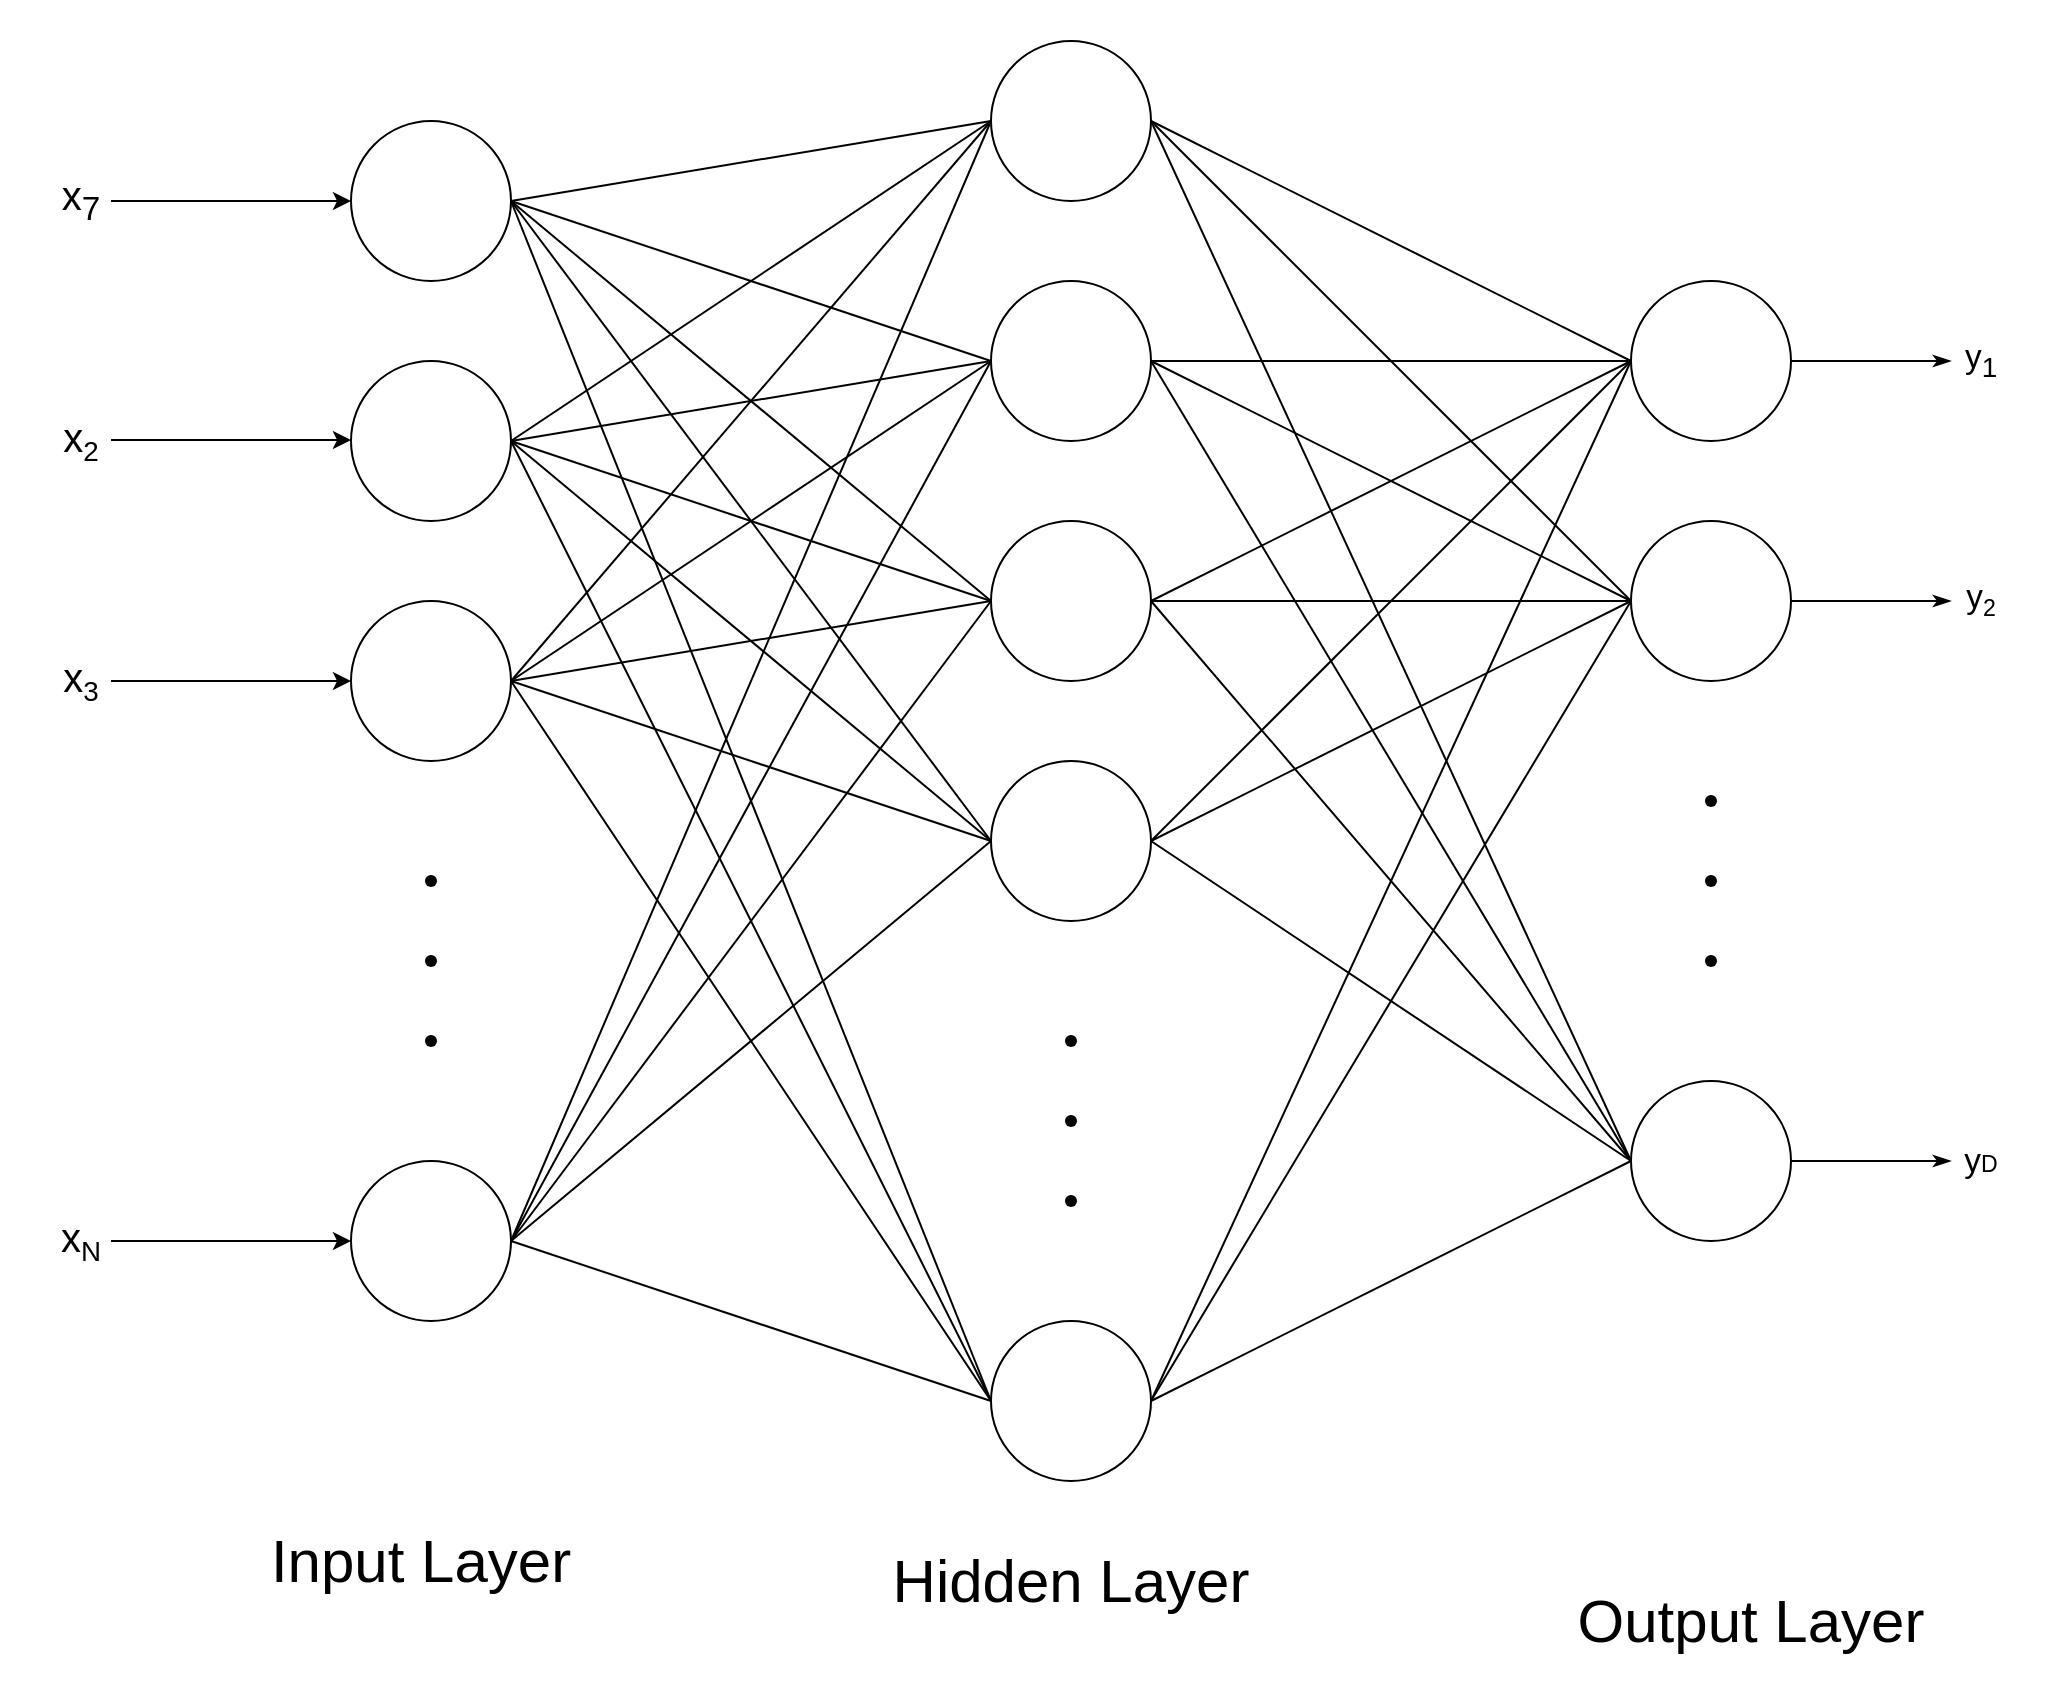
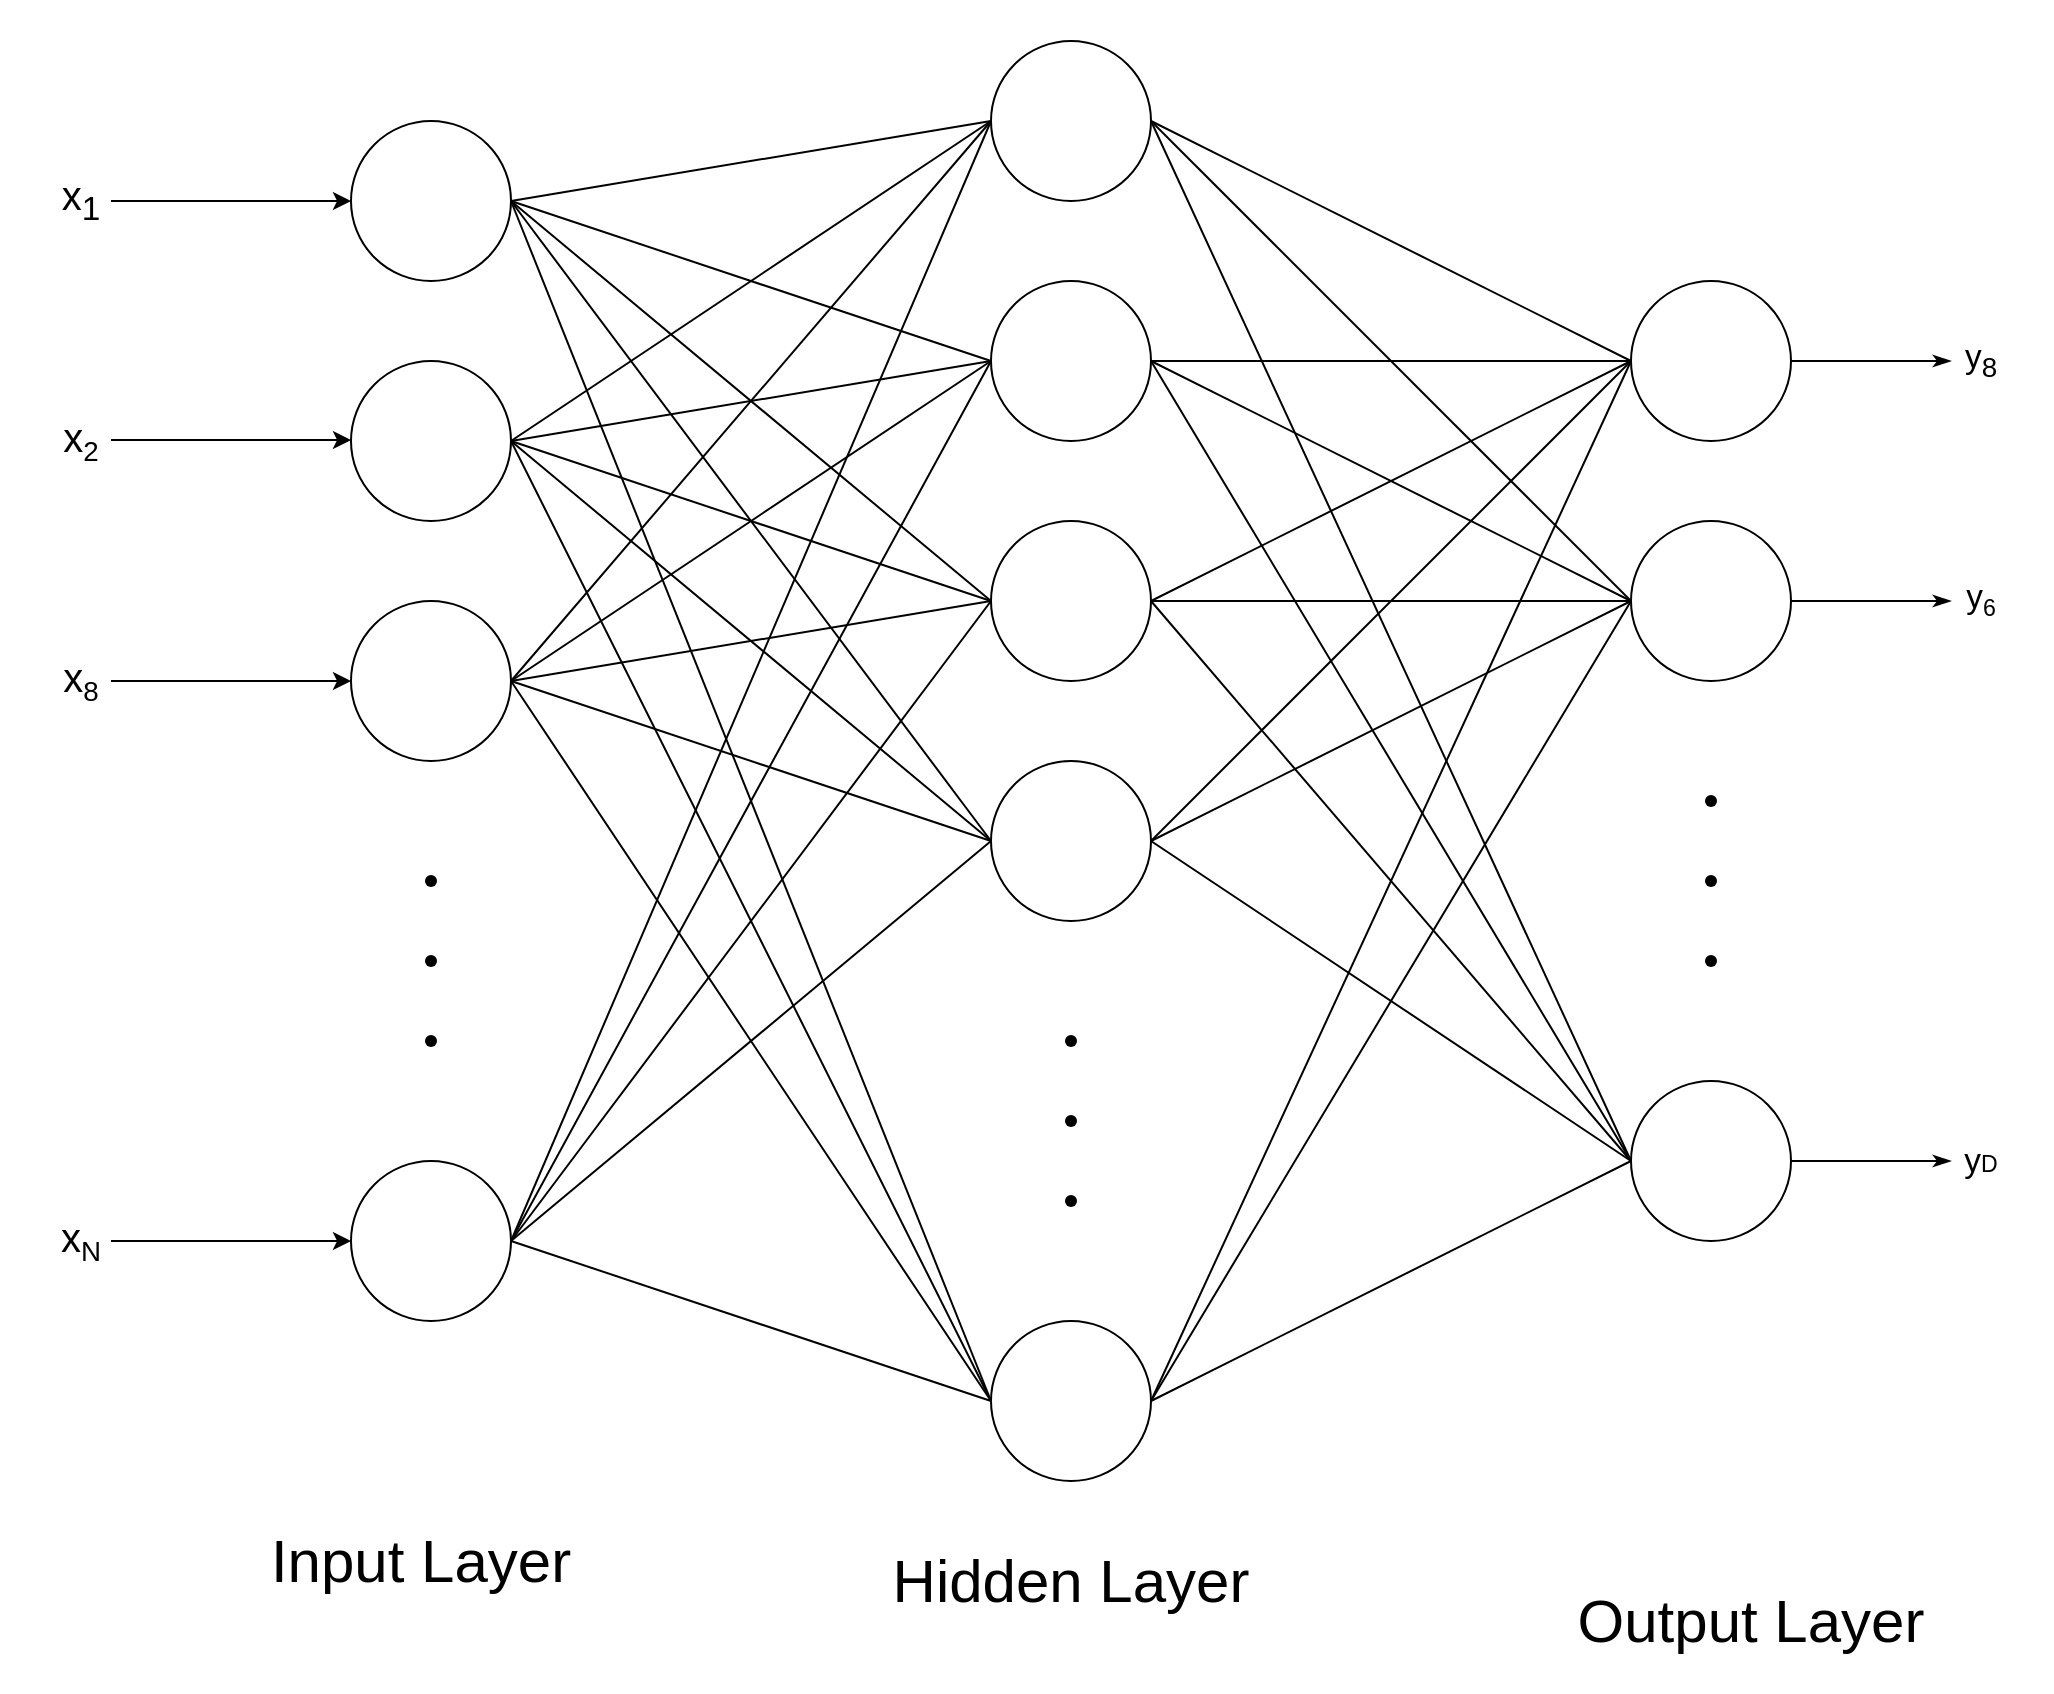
(82, 201) -> (82, 201)
(1982, 361) -> (1982, 361)
(1982, 601) -> (1982, 601)
(82, 681) -> (82, 681)
